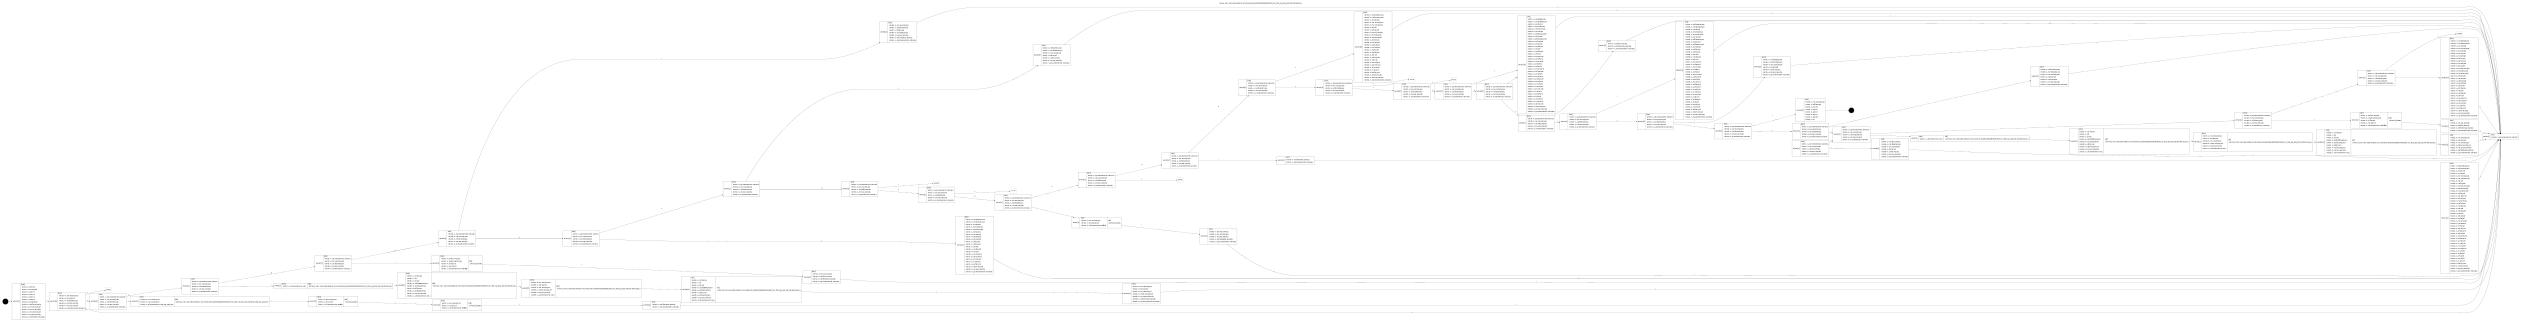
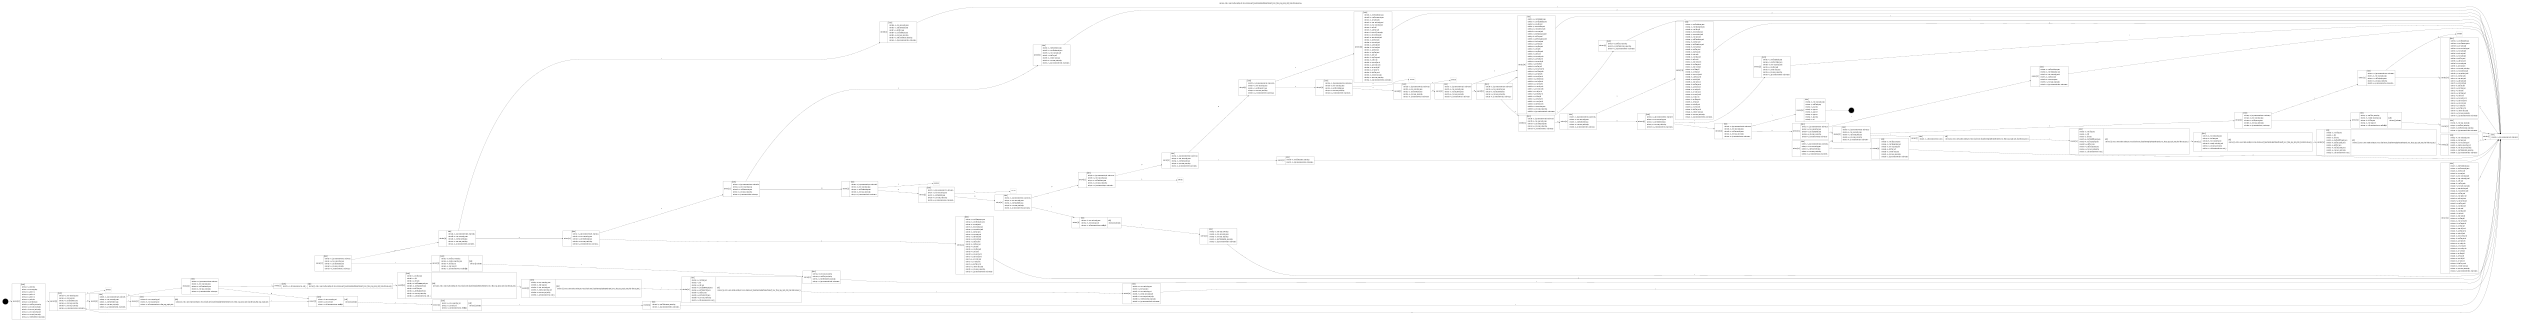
(266, 275) -> (263, 293)
